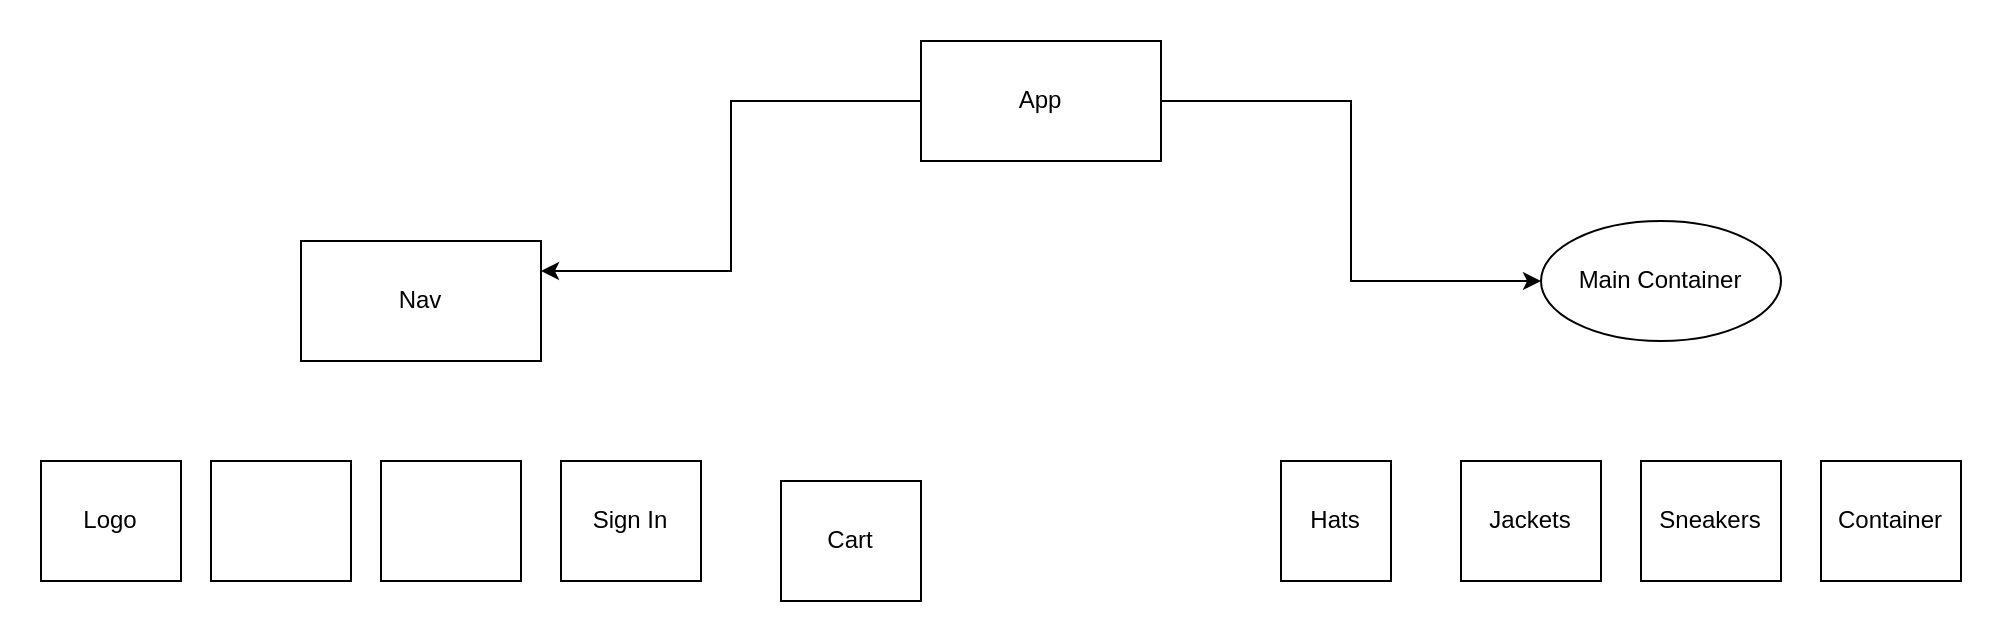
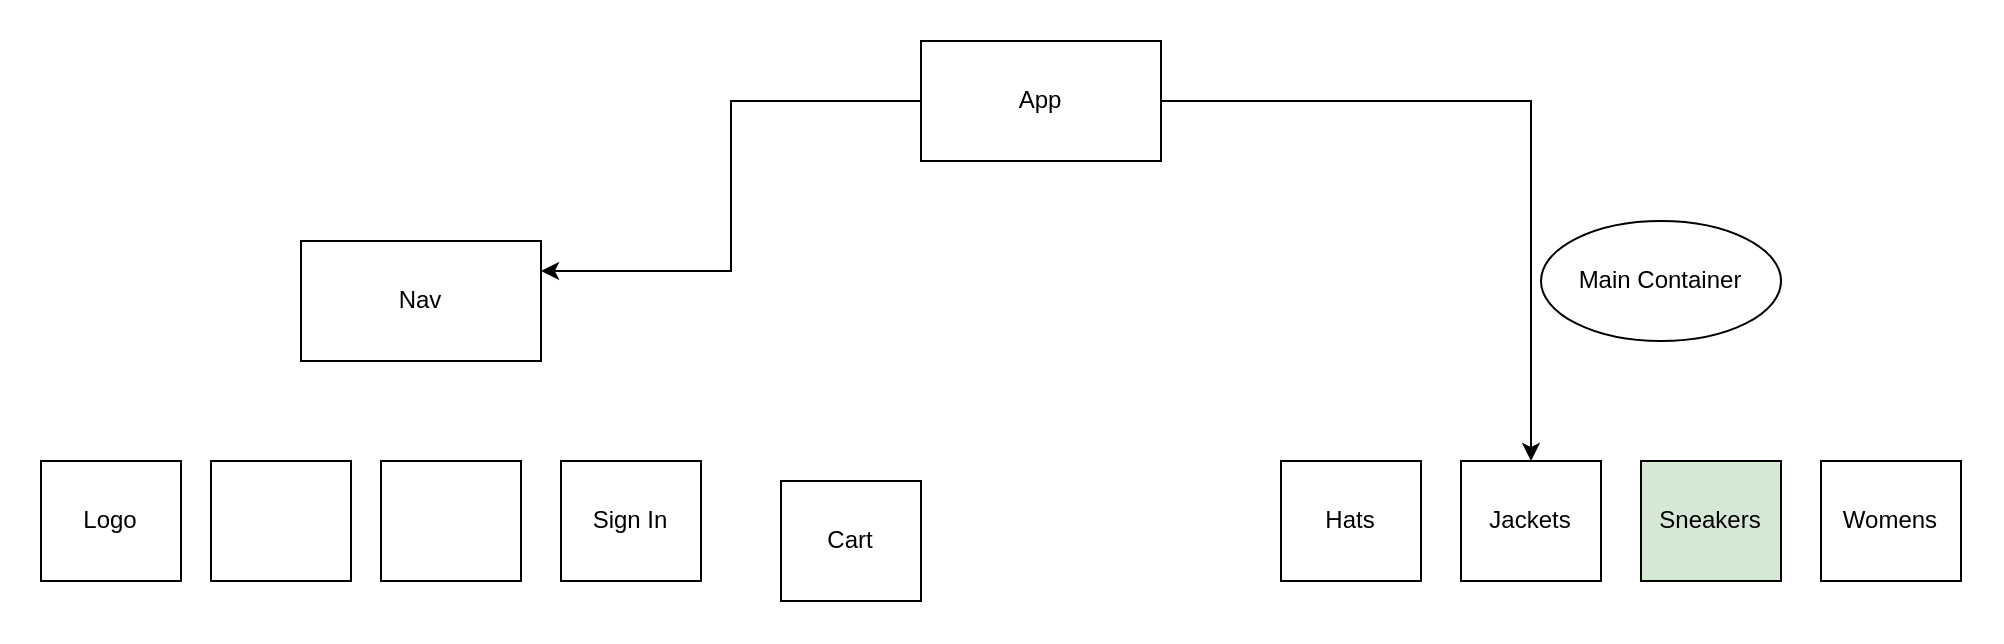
(1351, 278) -> (1531, 183)
(1336, 521) -> (1351, 521)
(1711, 521) -> (1711, 521)
(1891, 521) -> (1891, 521)
